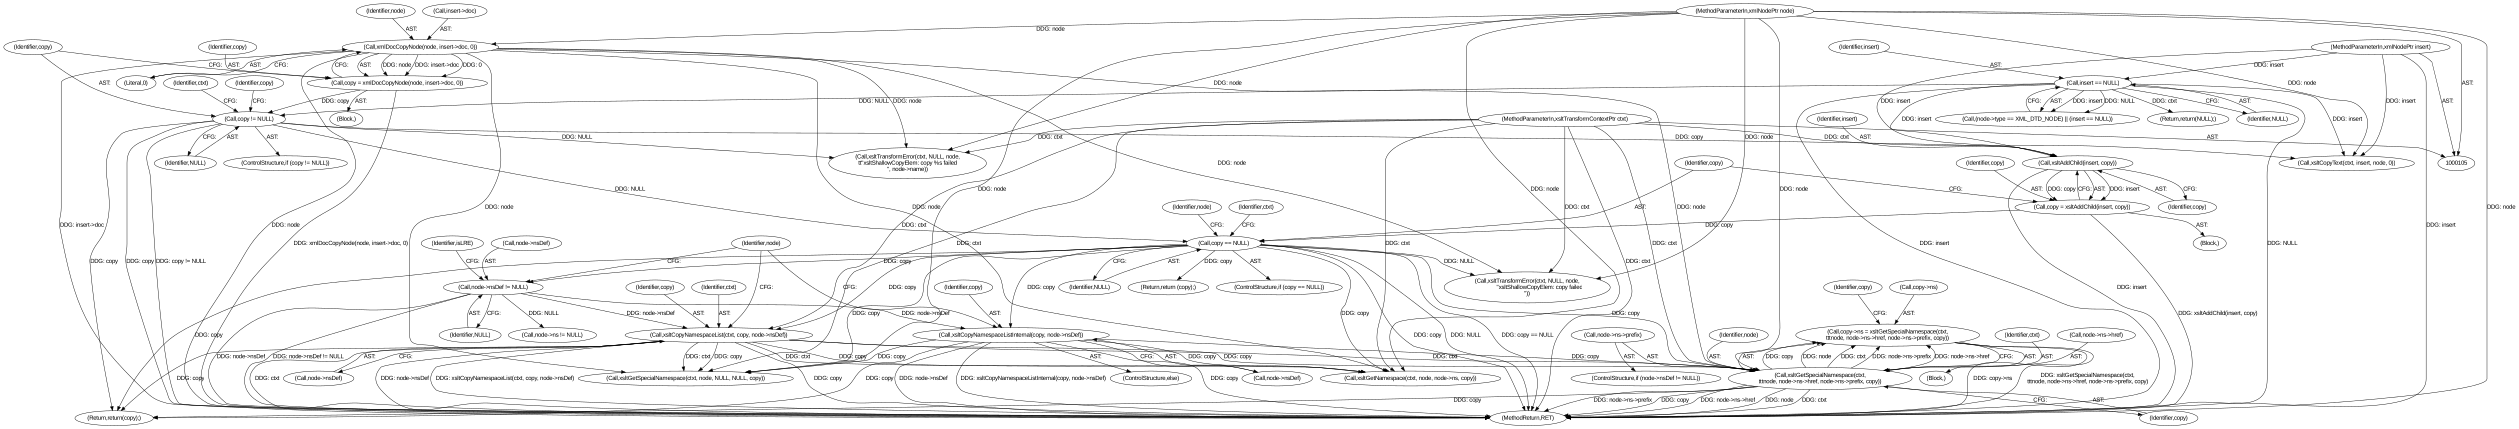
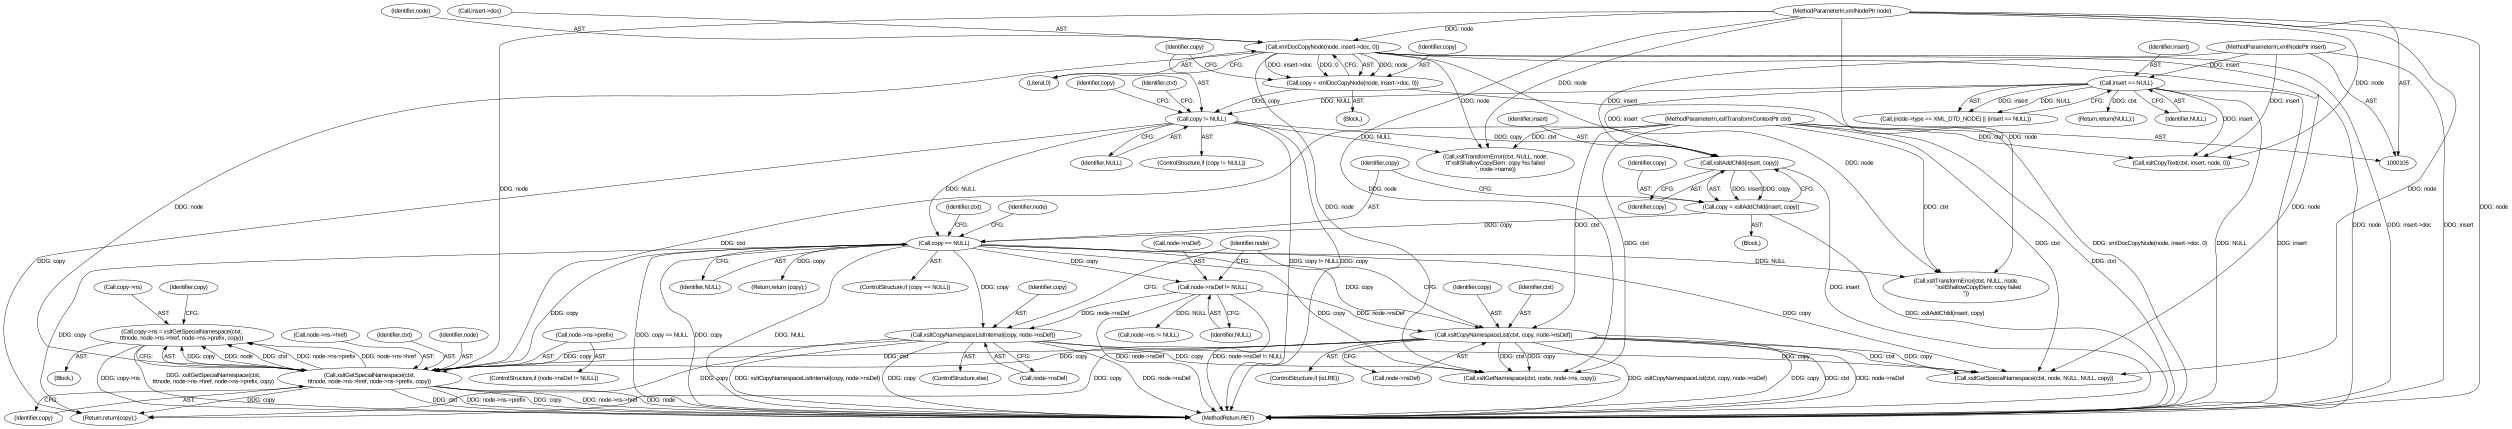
(452, 243) -> none
none -> (1305, 379)
